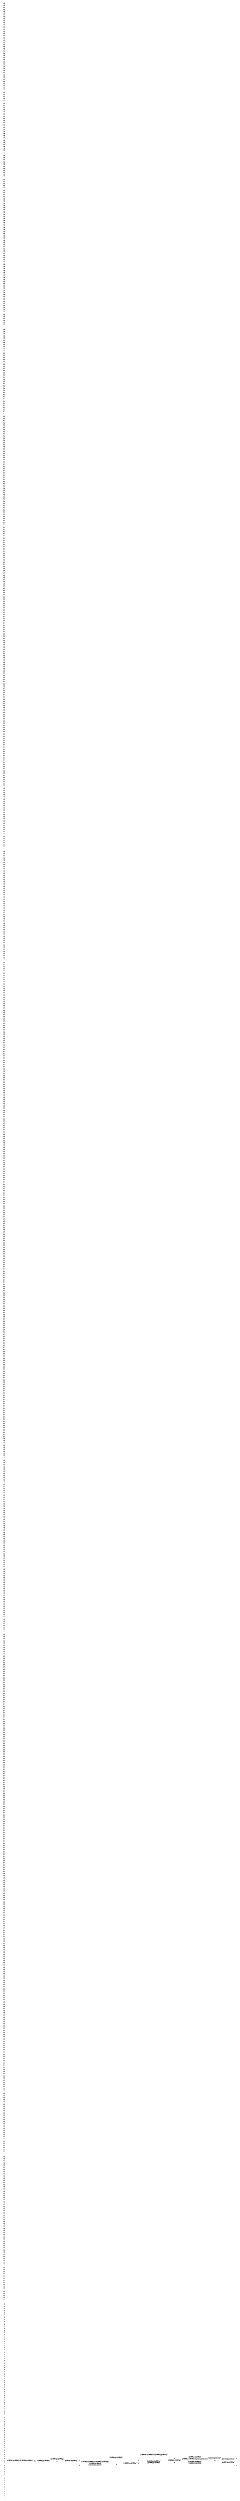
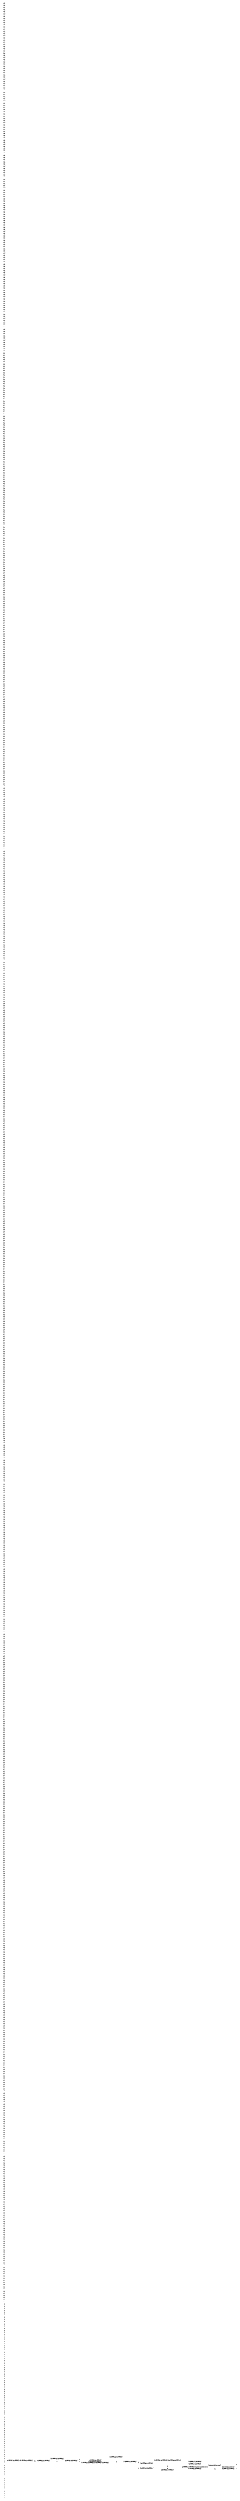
(157, 2455) -> (177, 2461)
